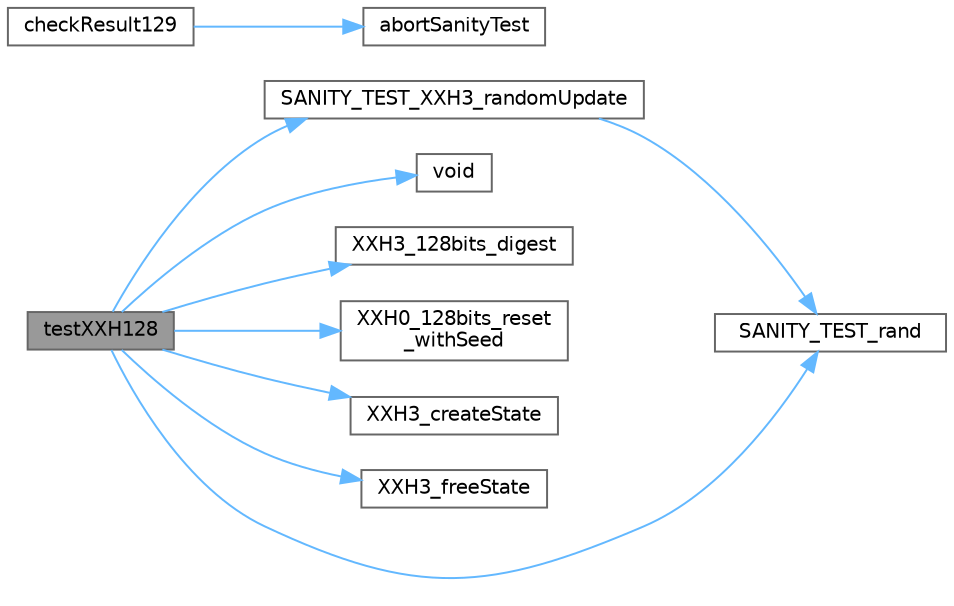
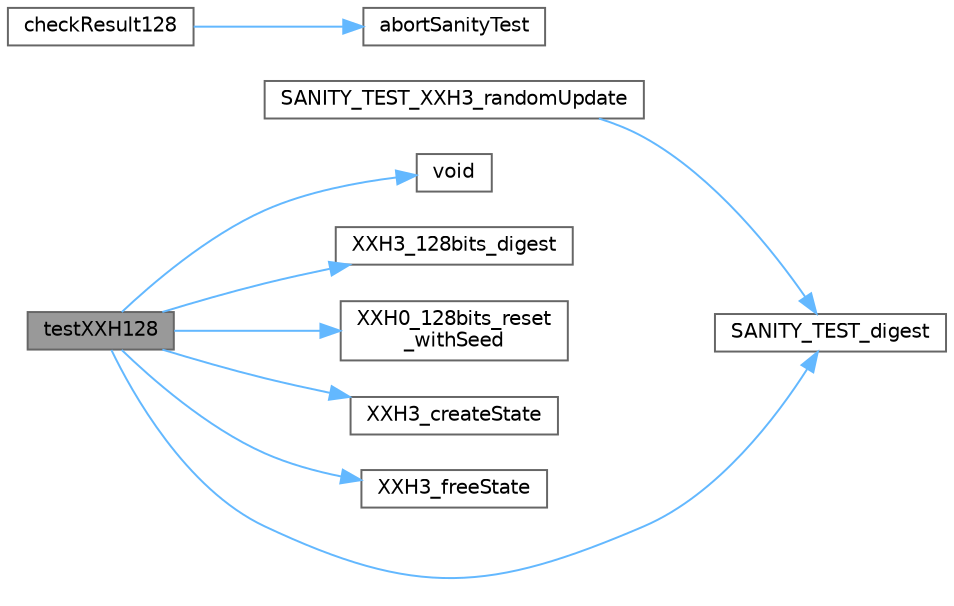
(101, 27) -> (101, 27)
(186, 205) -> none
(830, 333) -> (830, 333)
